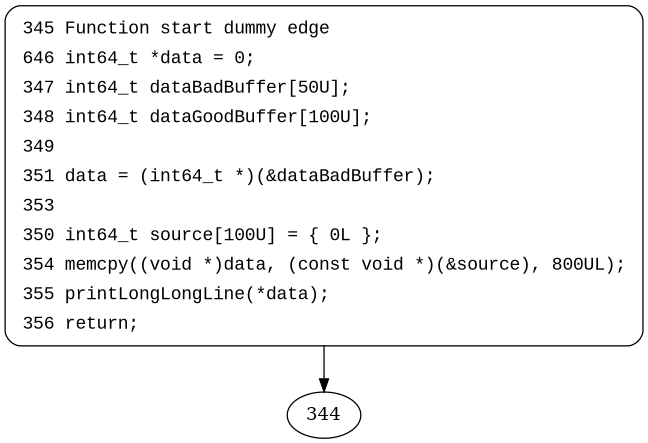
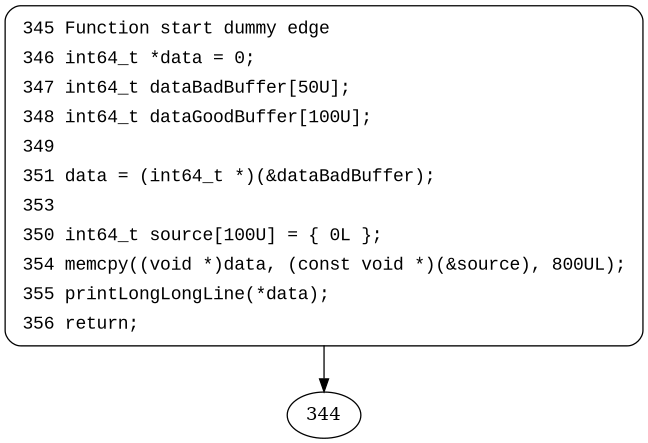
(38, 58) -> (38, 58)
